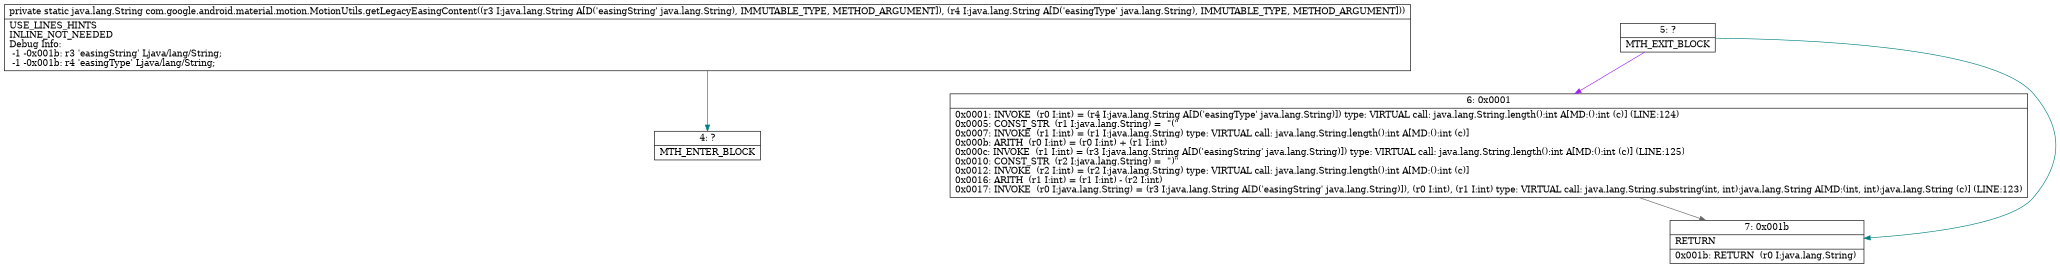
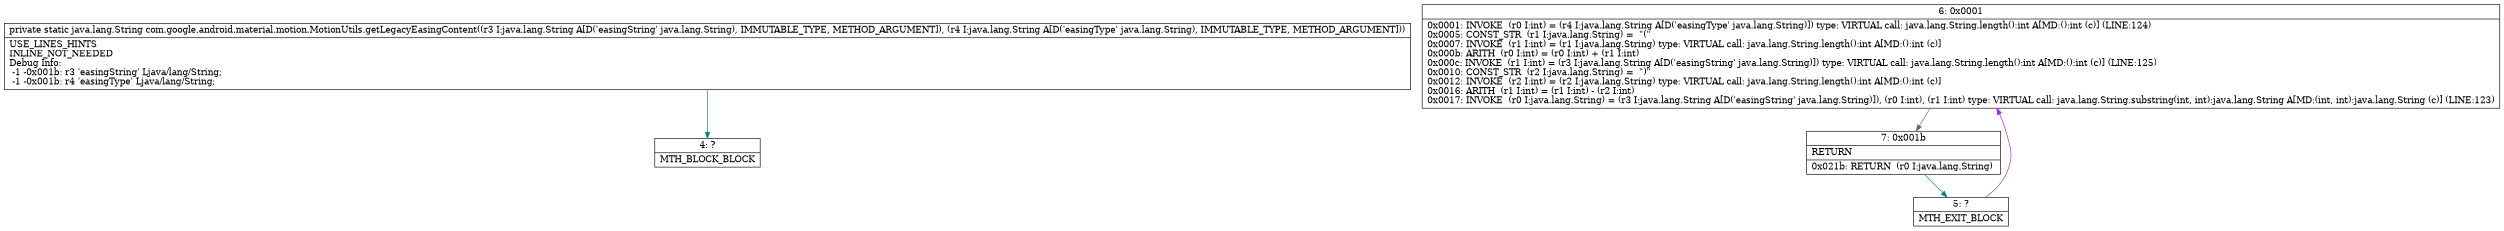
(2017, 81) -> (1934, 184)
(707, 152) -> (707, 160)
(1767, 256) -> (1904, 167)
